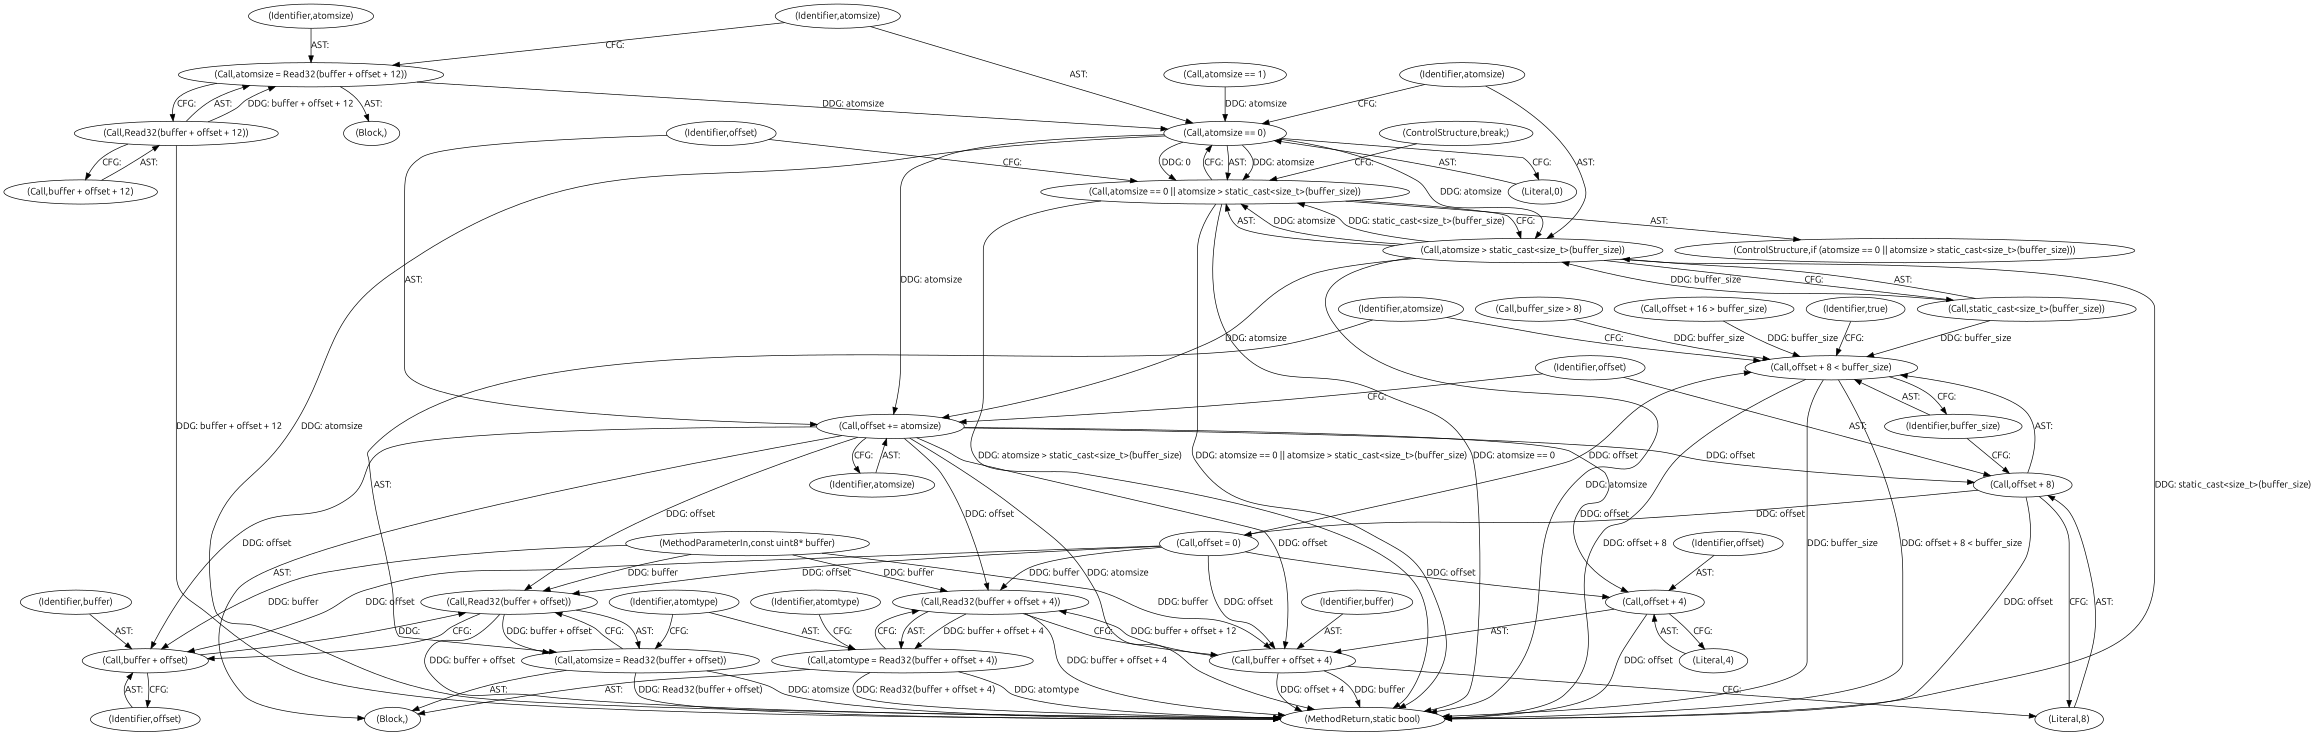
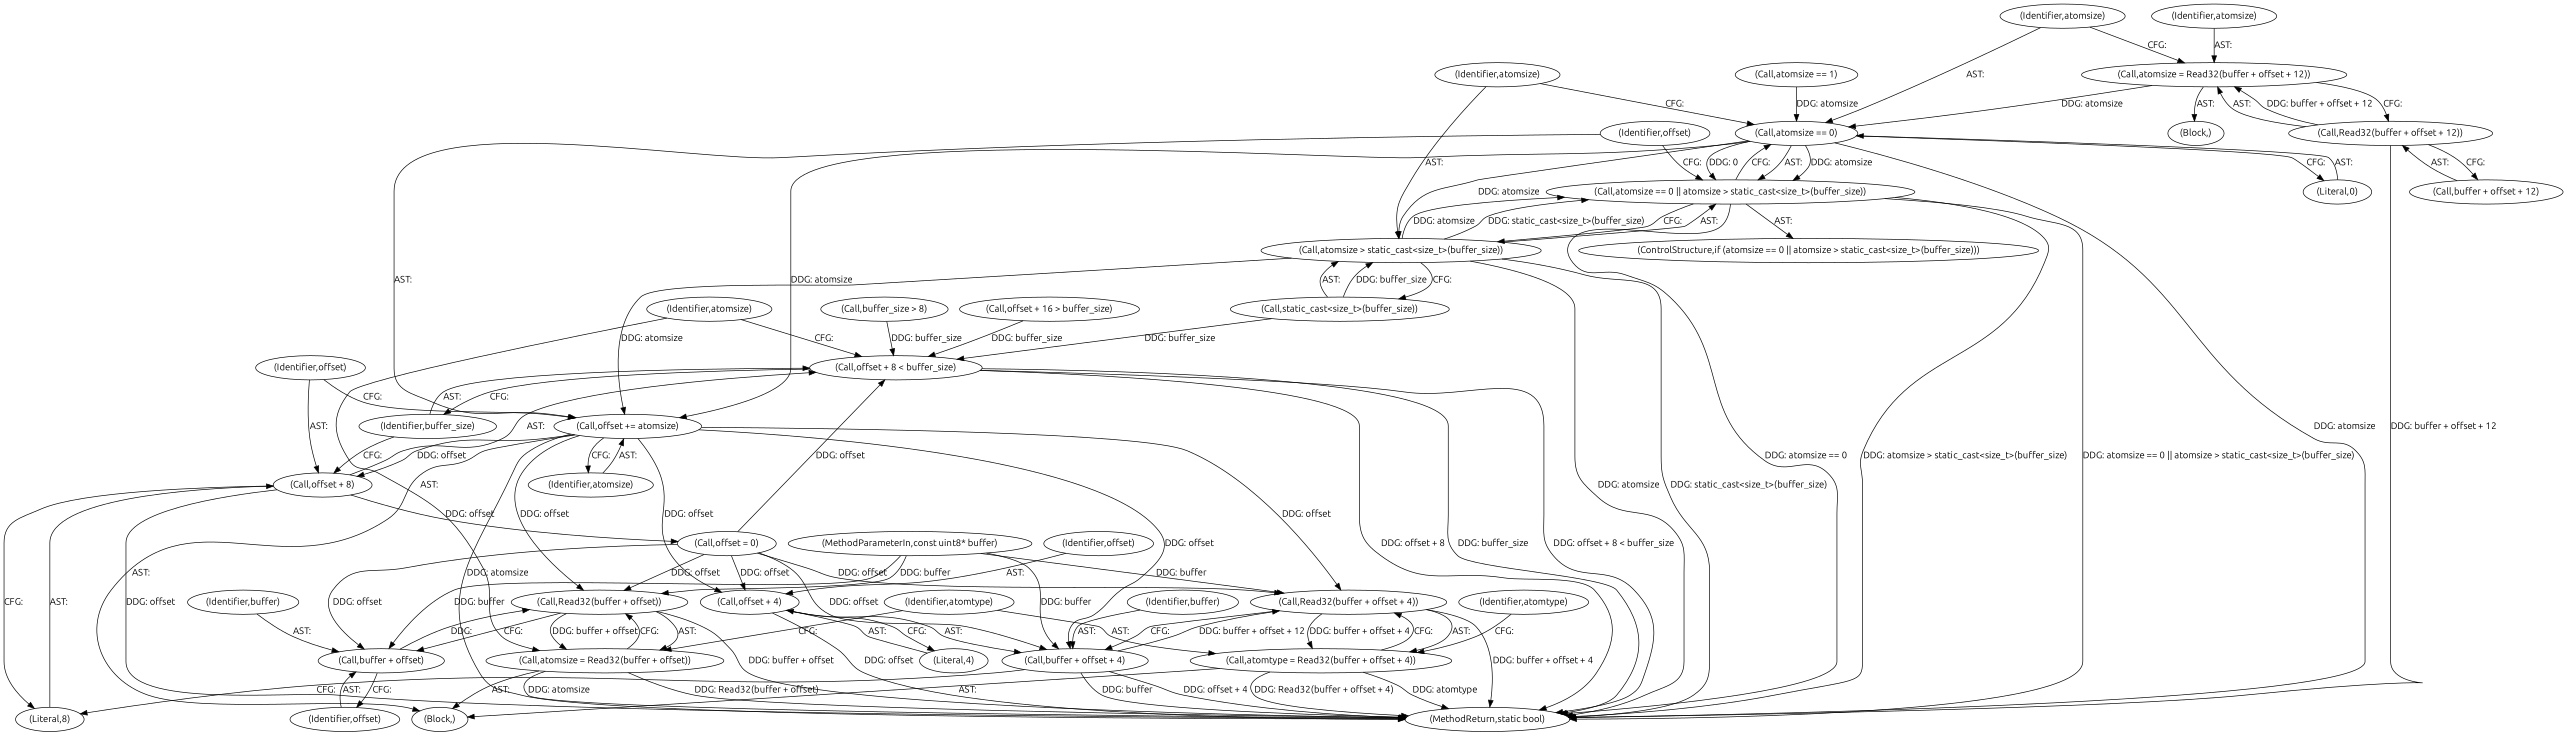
(1456, 133) -> none
(1856, 309) -> none
(441, 439) -> none
(1055, 573) -> (863, 573)
